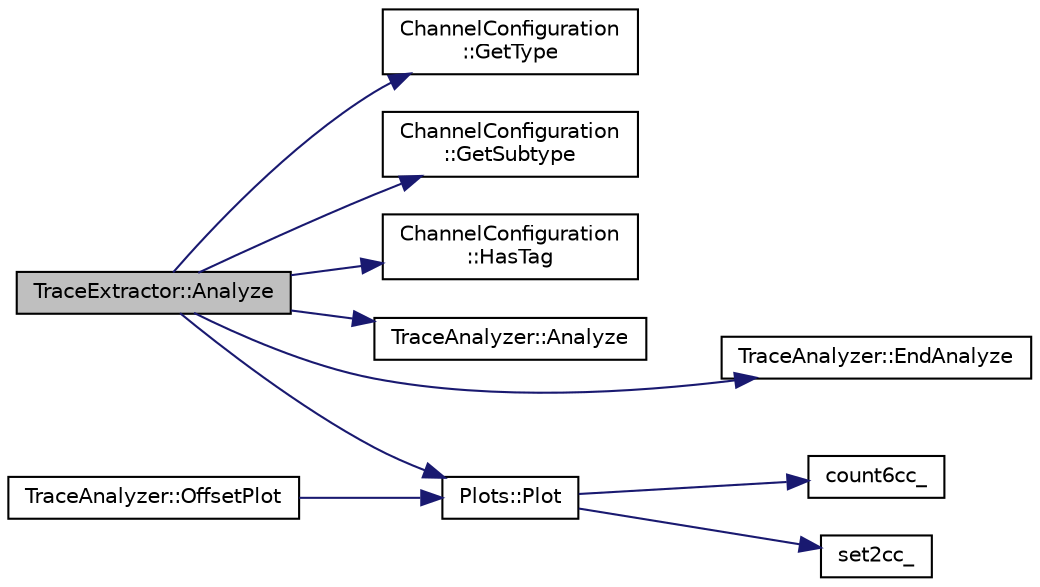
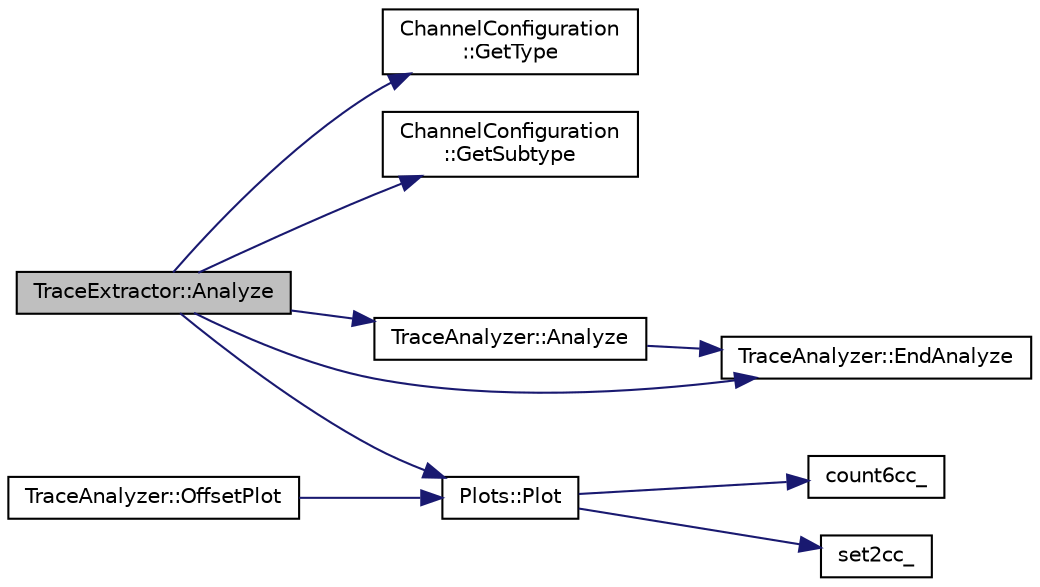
(510, 247) -> none
none -> (673, 347)
